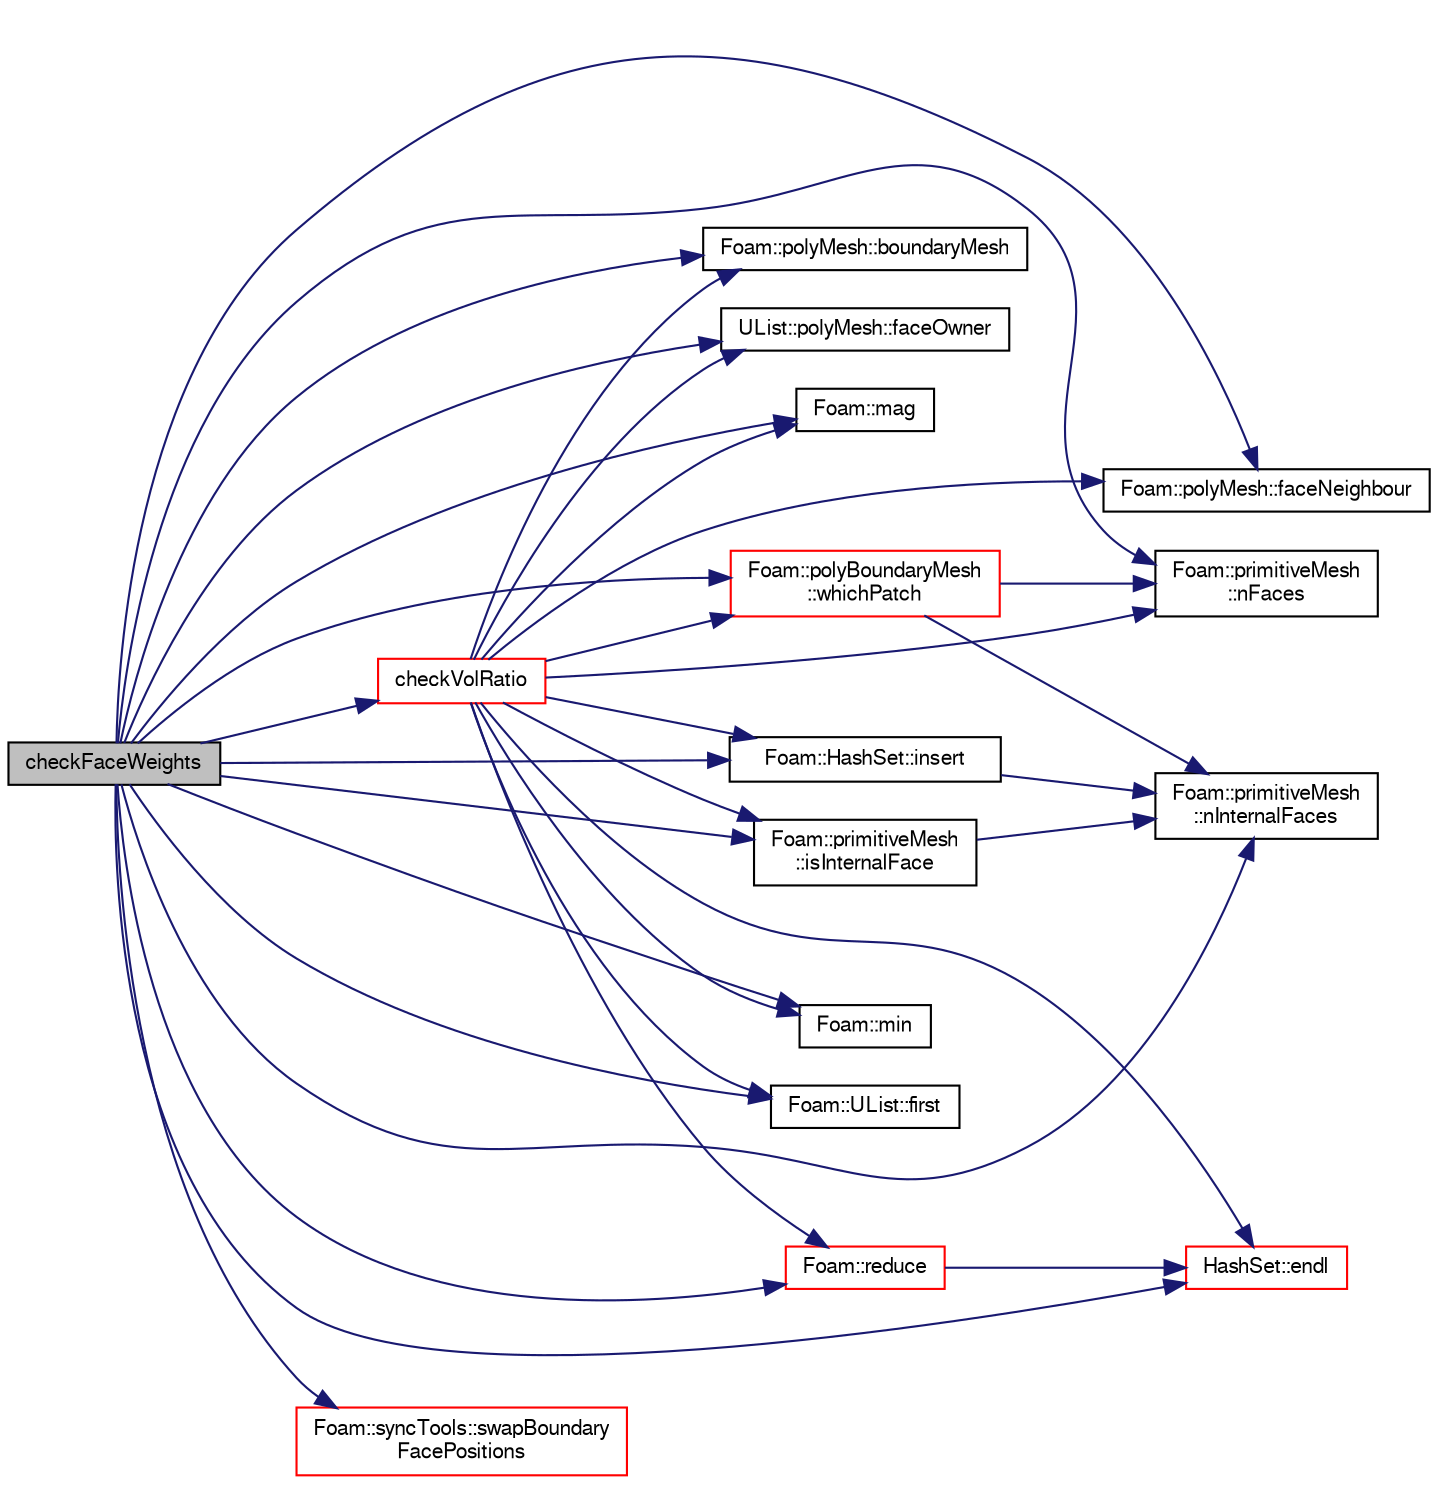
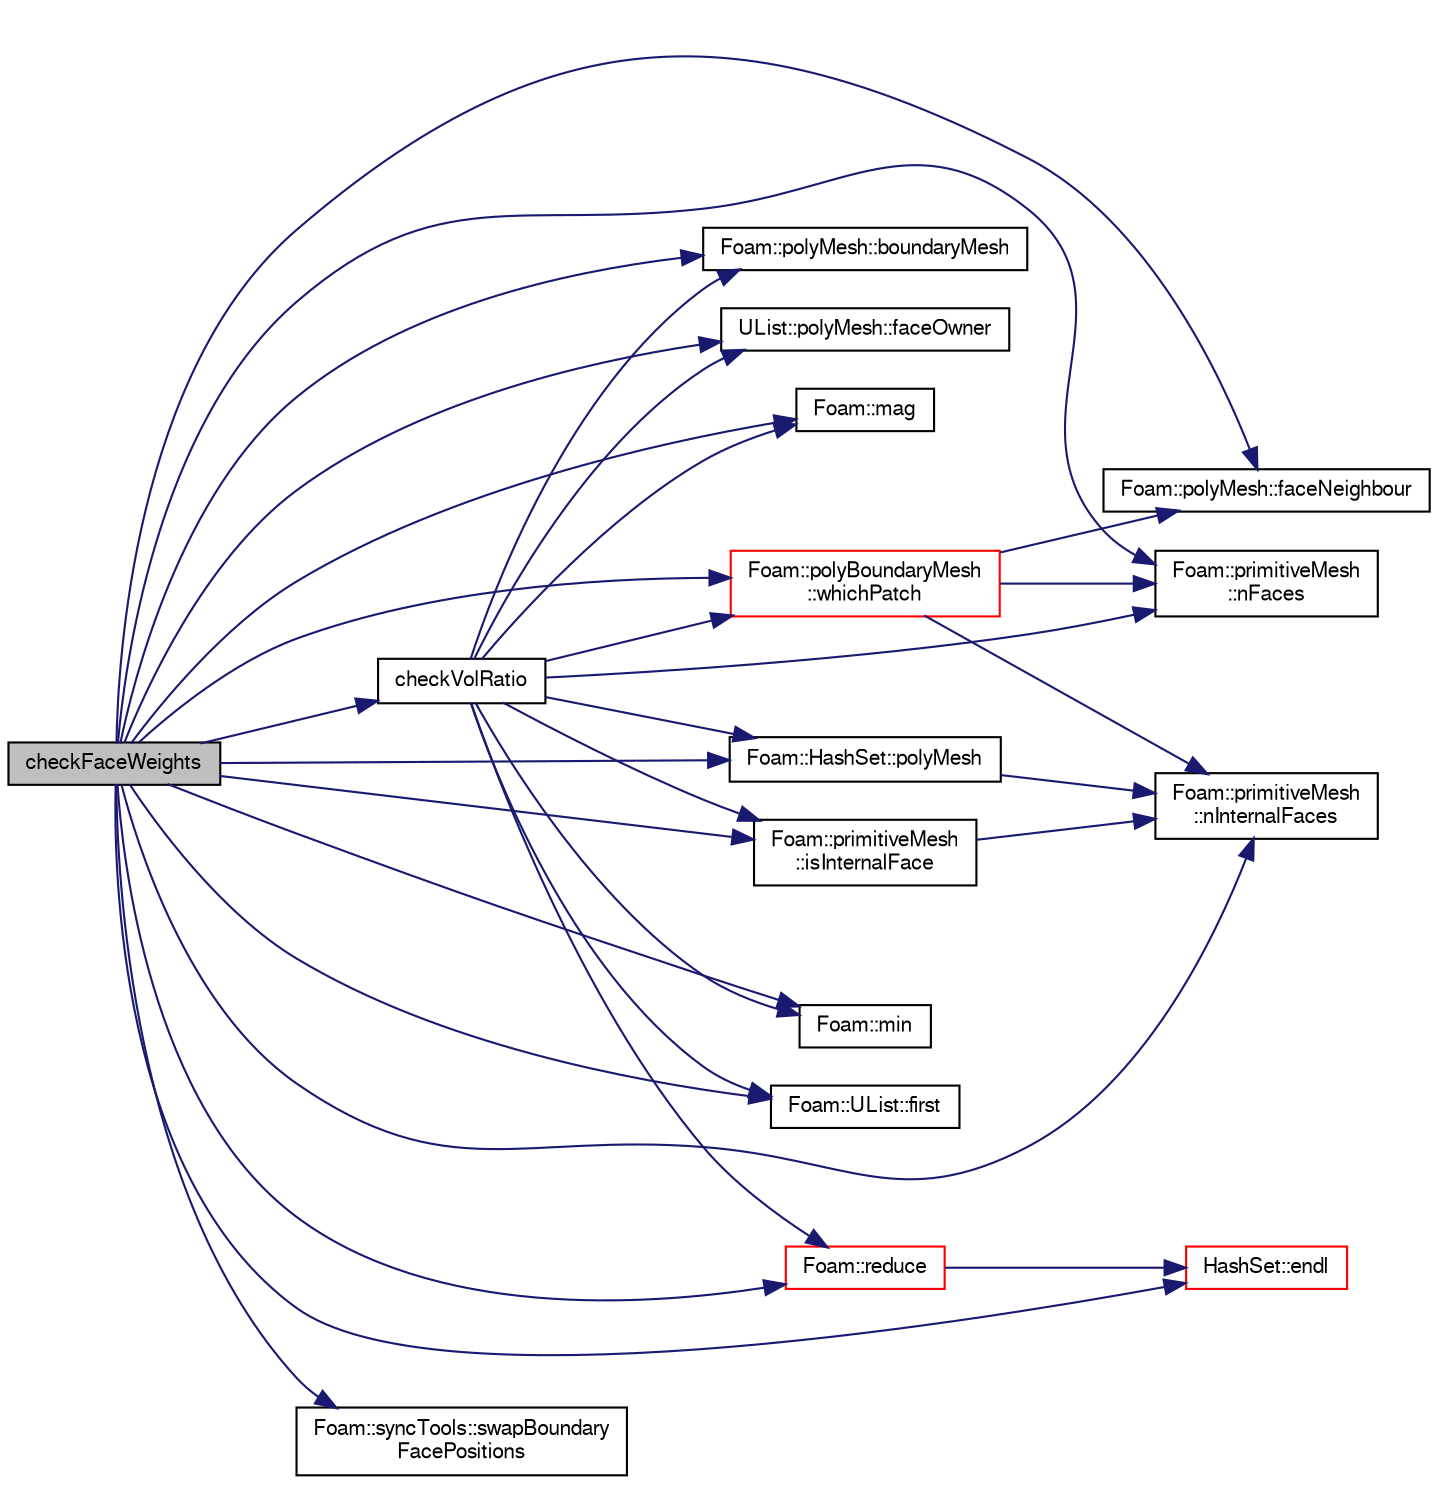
(767, 513) -> (1079, 534)
(462, 681) -> (462, 681)
(865, 759) -> (865, 759)
(879, 942) -> none
(462, 1441) -> (462, 1441)
